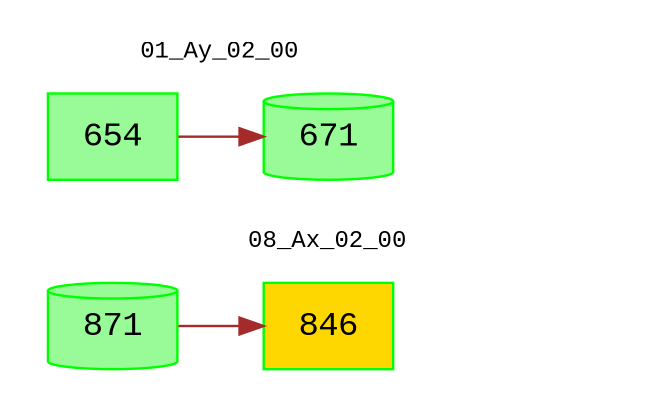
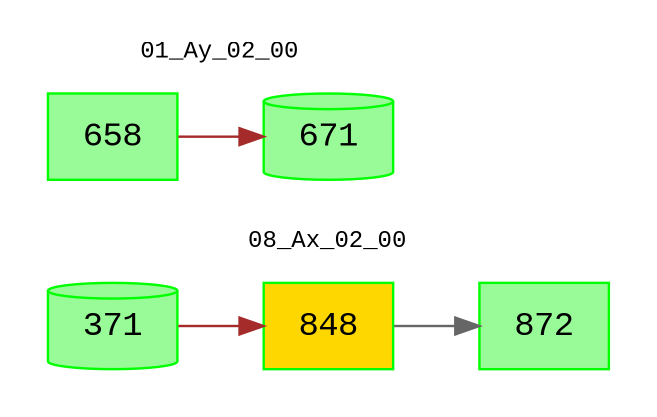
(113, 137) -> (113, 137)
(113, 326) -> (113, 326)
(328, 326) -> (328, 326)
none -> (544, 326)
